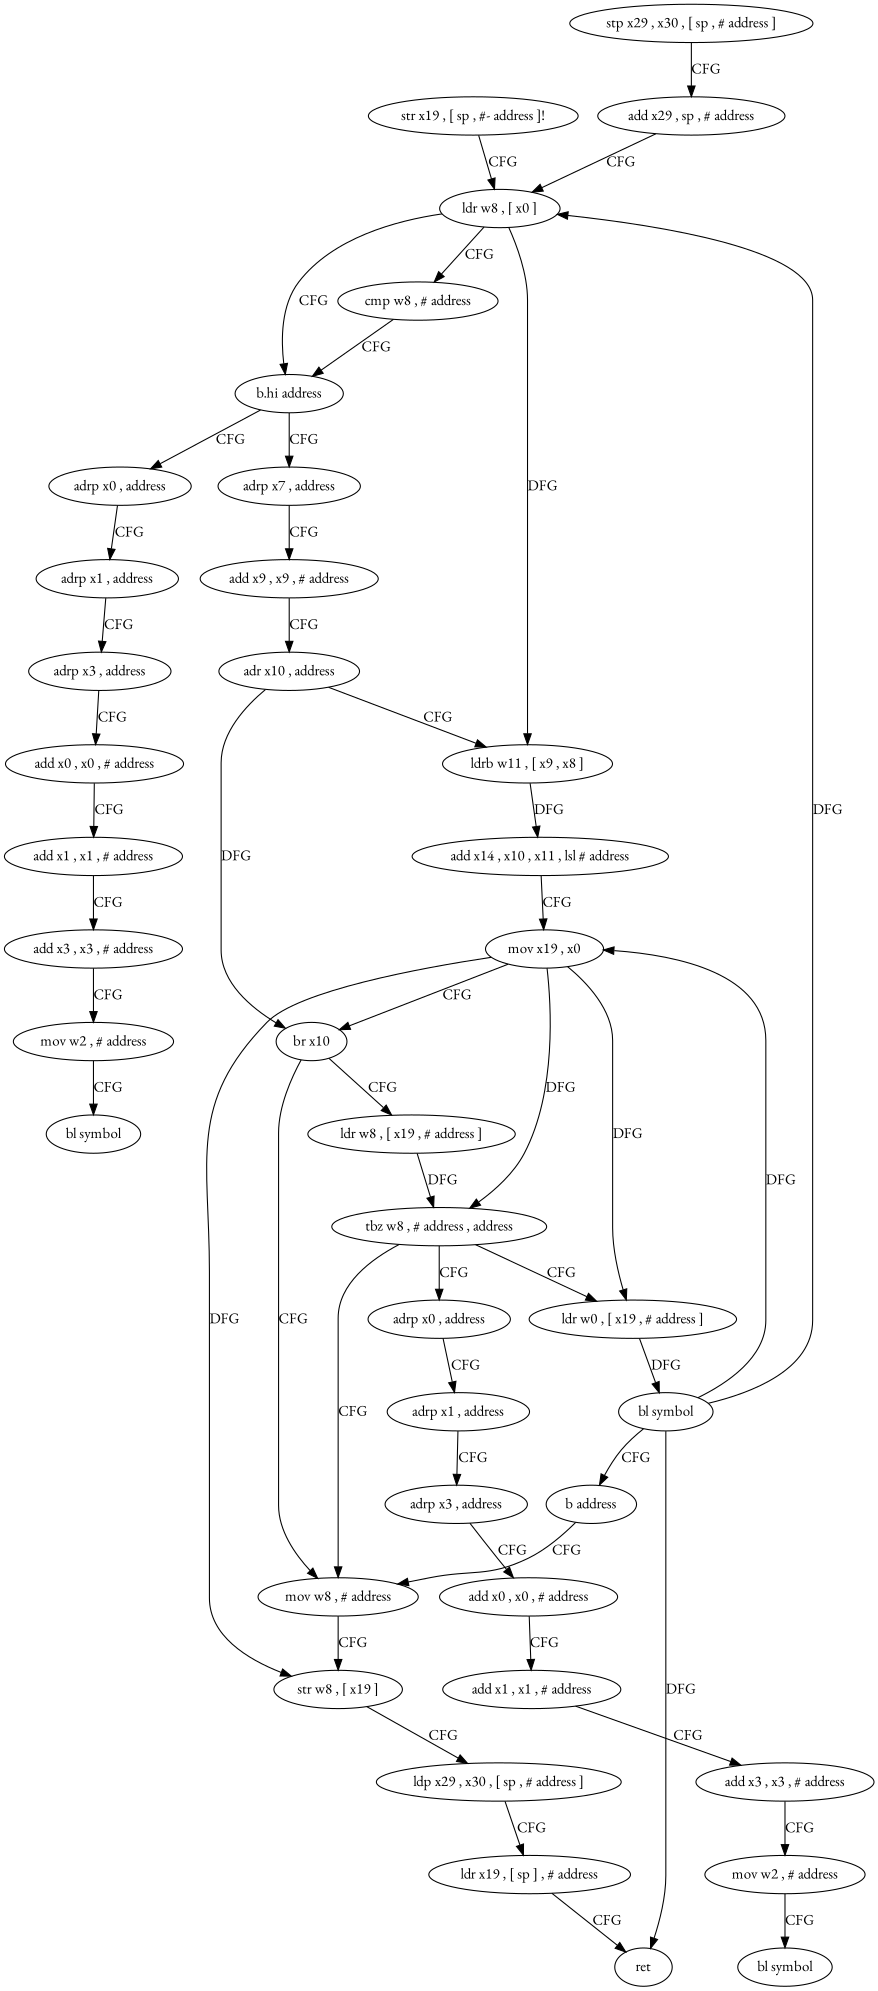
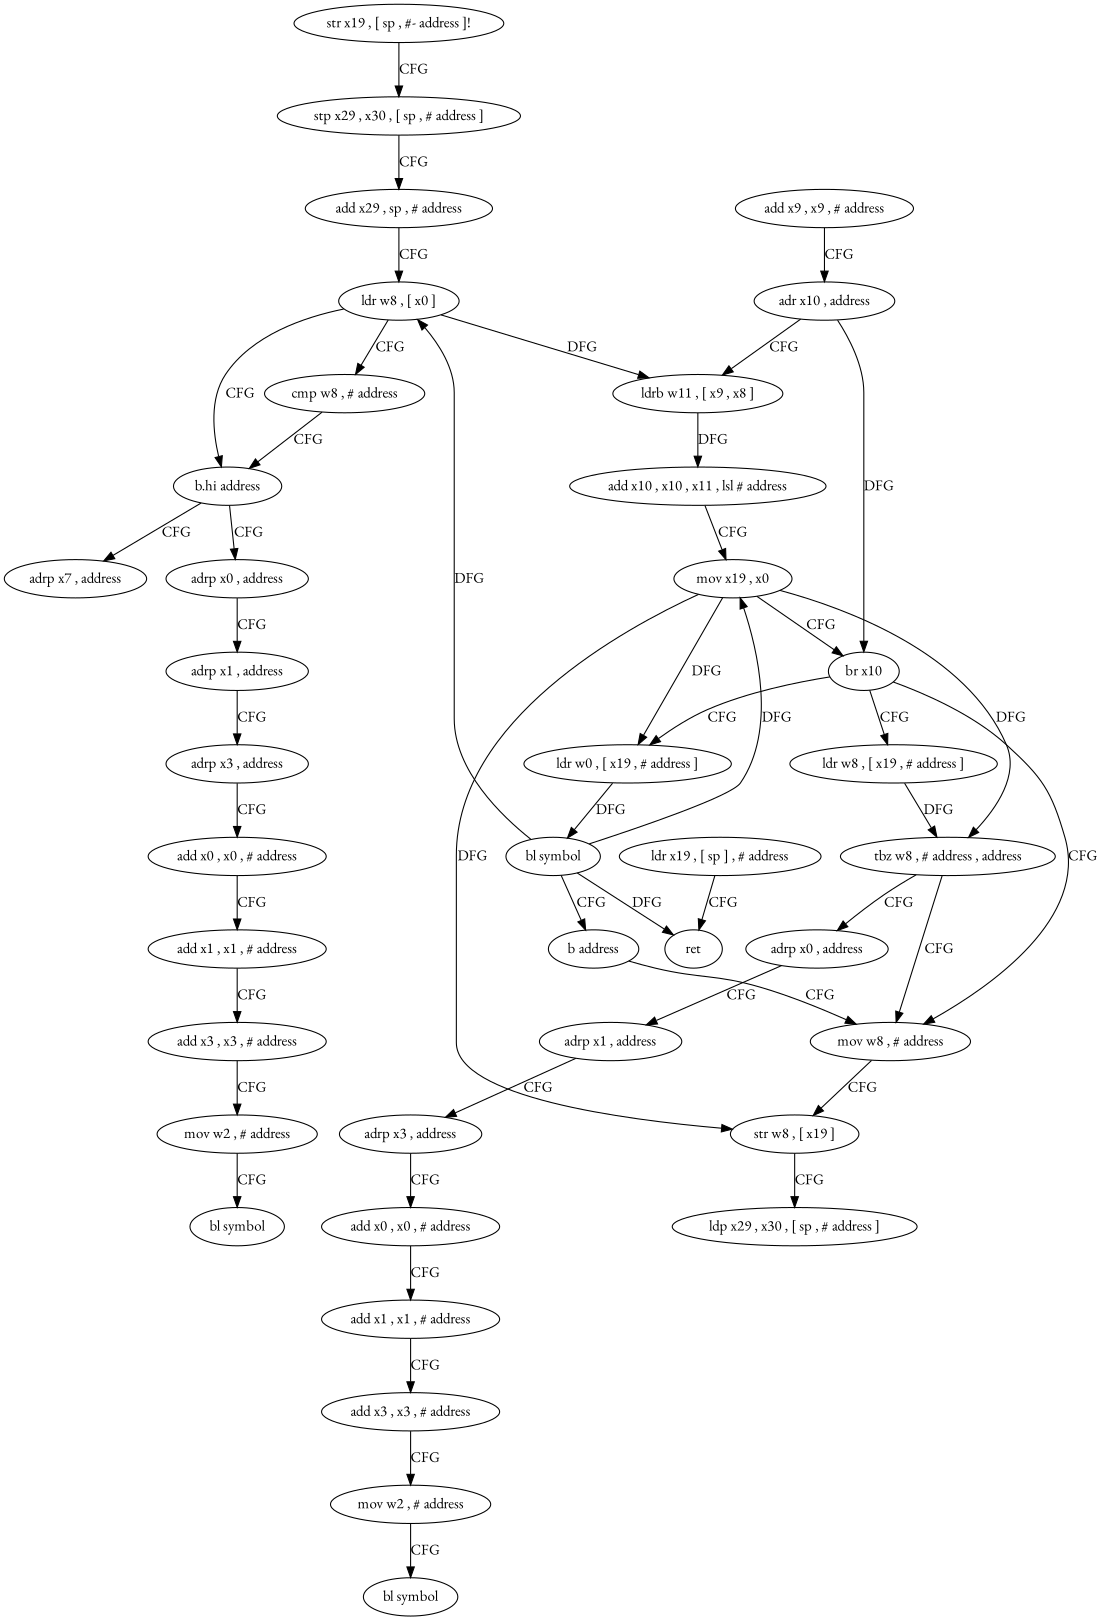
(485, 157) -> (399, 64)
(289, 527) -> none
(540, 856) -> (698, 486)
(531, 1271) -> (740, 697)
(512, 1823) -> none
